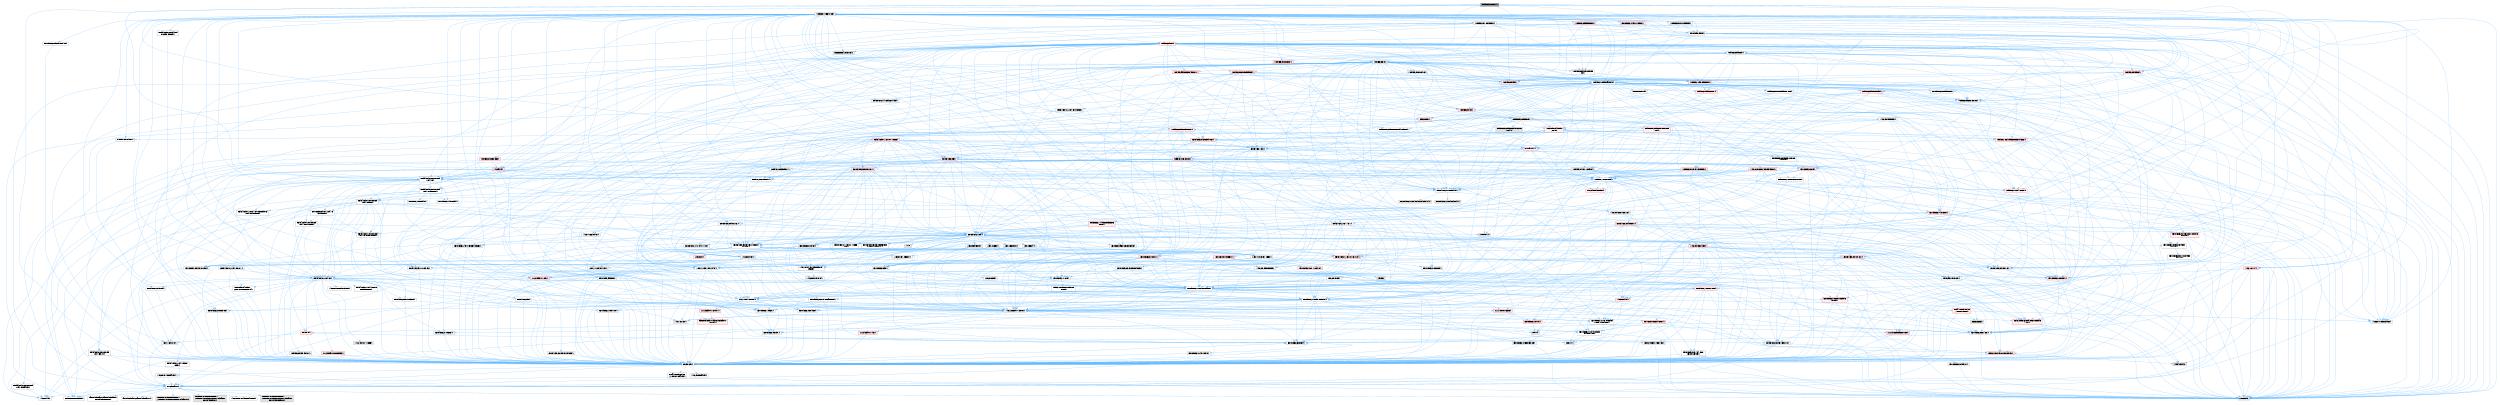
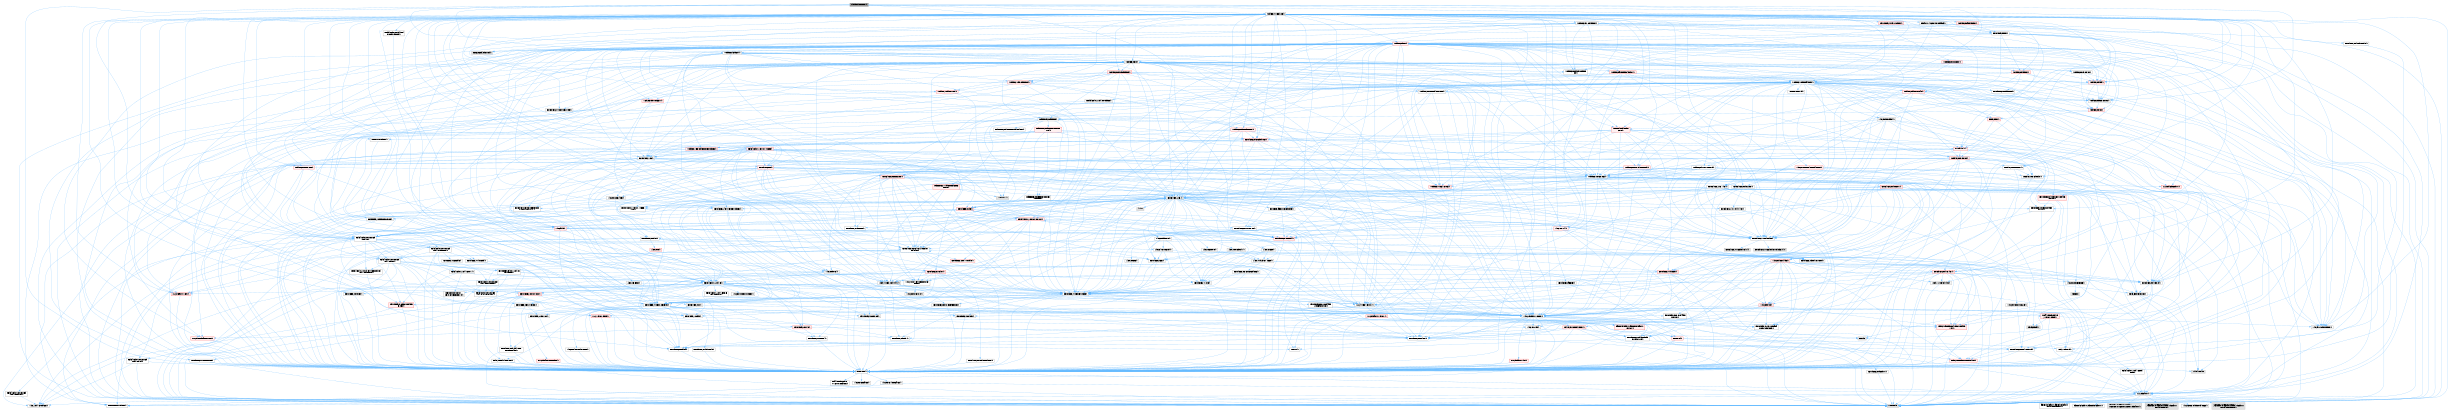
(1681, 23) -> (1933, 23)
(1246, 103) -> (976, 46)
(1509, 130) -> none
(920, 202) -> (804, 224)
(591, 235) -> (616, 198)
(1029, 246) -> (1236, 250)
(1064, 289) -> none
none -> (1321, 305)
(363, 343) -> (578, 350)
(301, 353) -> none
(45, 399) -> (39, 406)
